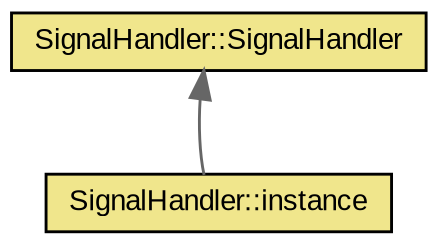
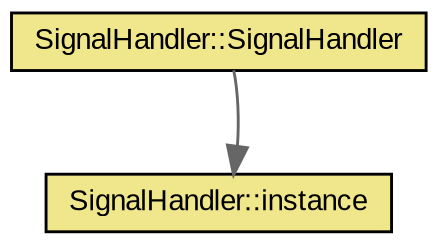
(200, 137) -> (238, 108)
